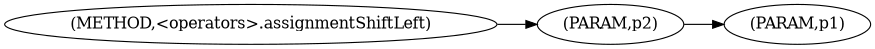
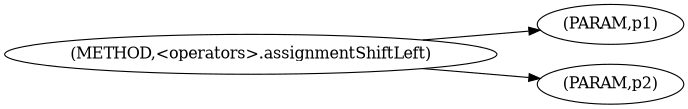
(698, 24) -> (476, 36)
